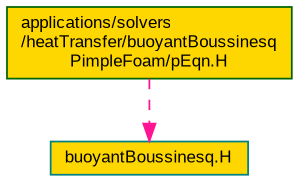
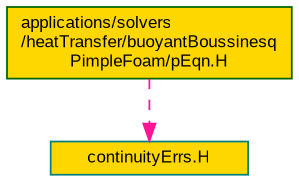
(149, 158) -> (149, 158)
